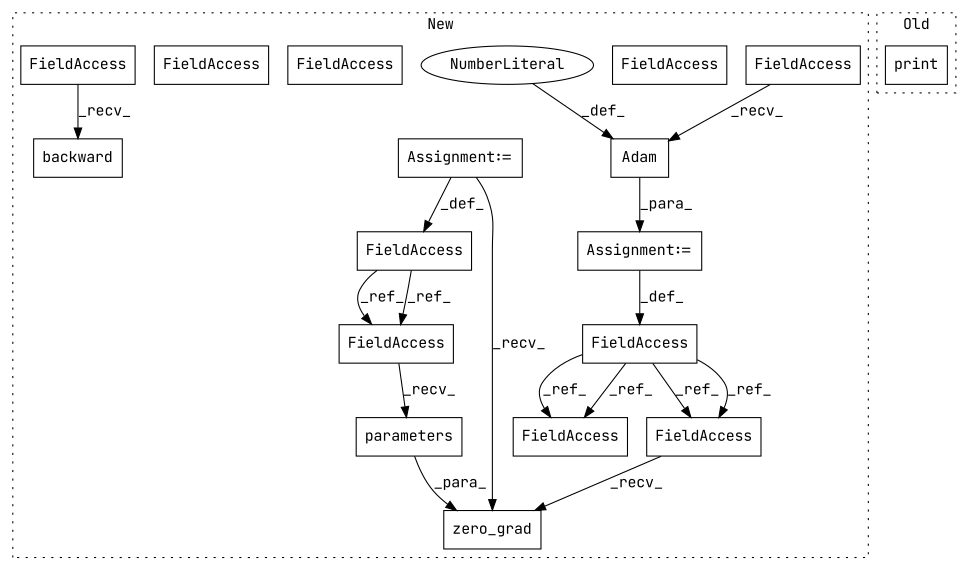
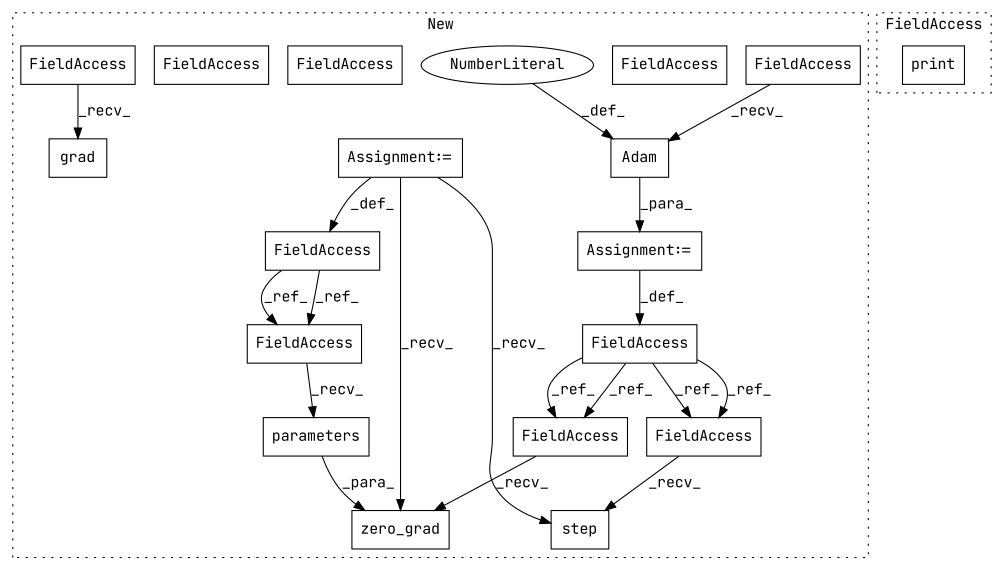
(916, 25) -> (934, 25)
(78, 158) -> (78, 158)
none -> (580, 530)
